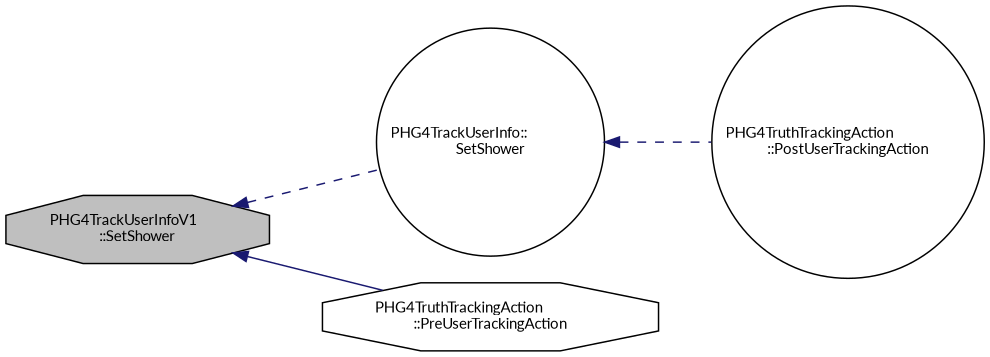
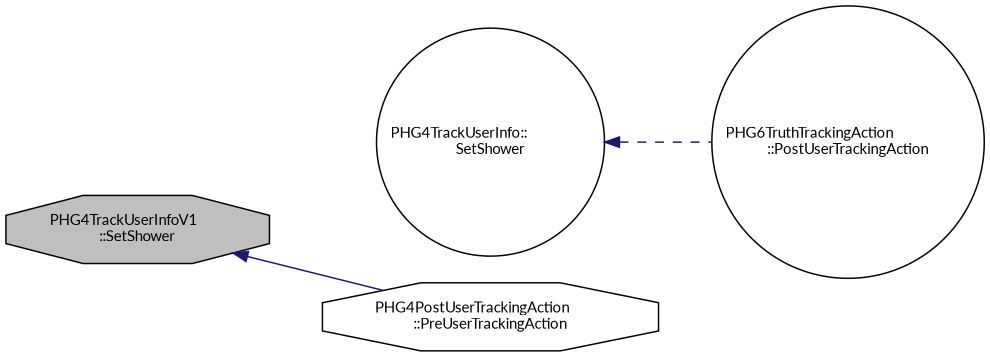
(848, 142) -> (848, 142)
(313, 186) -> none
(490, 317) -> (490, 317)
